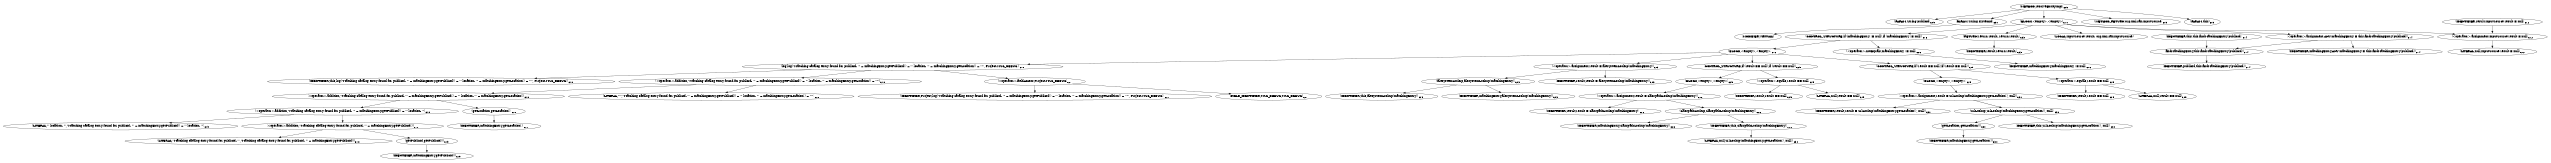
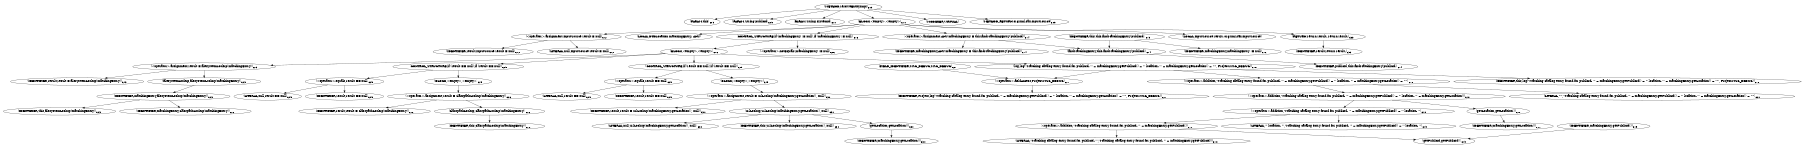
(1996, 22) -> (834, 22)
(2492, 28) -> (526, 44)
(1866, 29) -> (896, 15)
none -> (669, 37)
(2245, 37) -> (1148, 37)
(1965, 59) -> (1166, 44)
(1151, 89) -> (974, 74)
(1431, 89) -> (112, 104)
(1675, 119) -> (173, 103)
(1751, 133) -> (724, 119)
(427, 148) -> (1522, 134)
